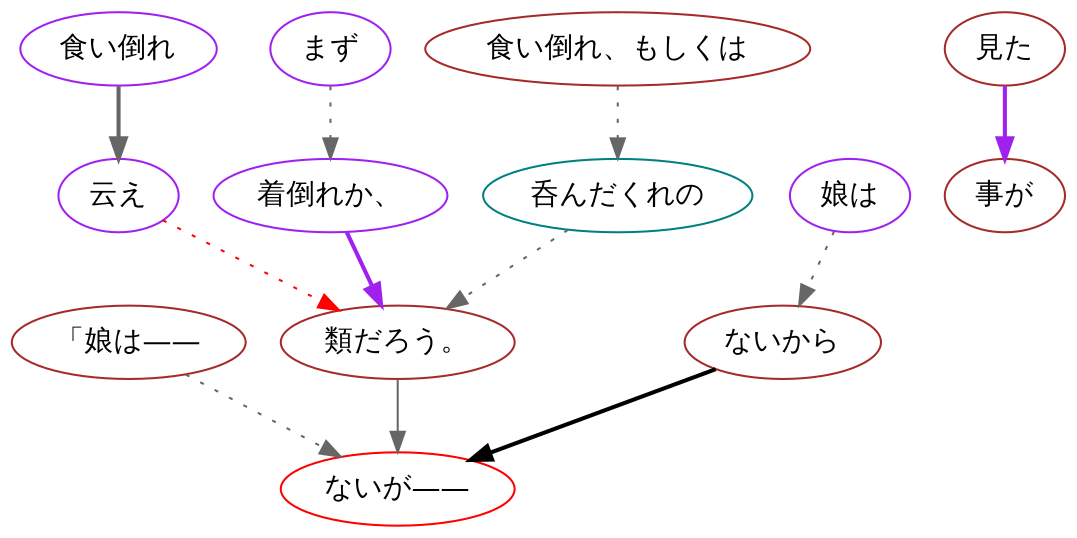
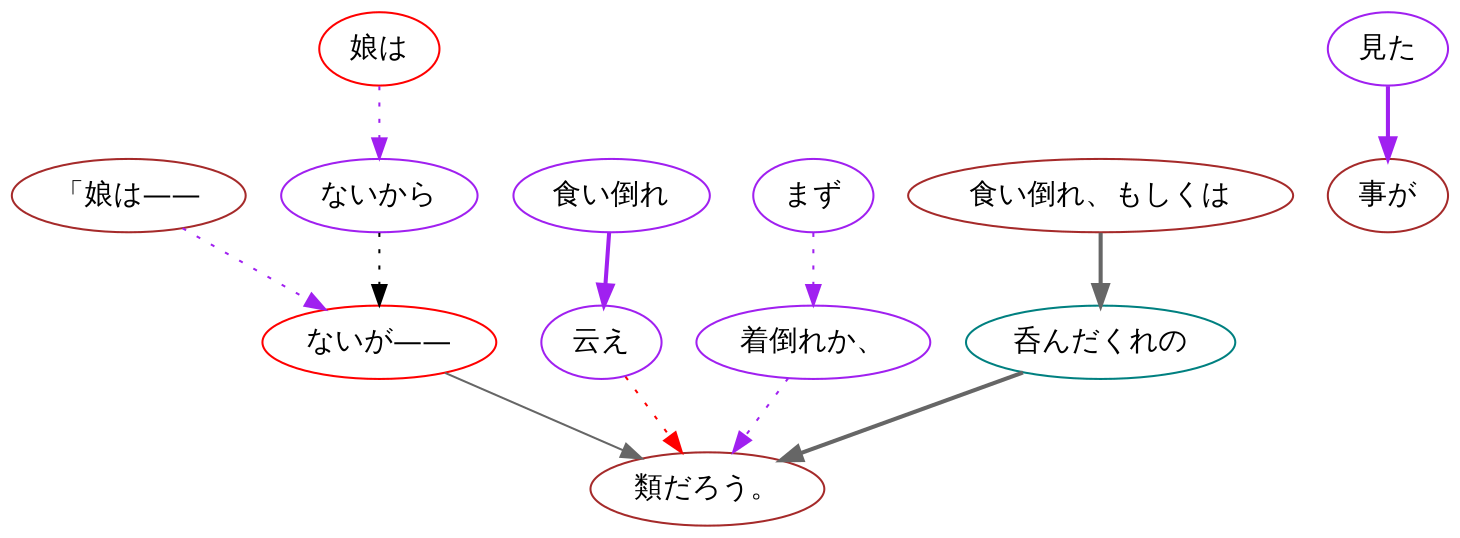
(1005, 49) -> (1388, 49)
(119, 112) -> (607, 259)
(330, 112) -> (813, 259)
(618, 112) -> (1101, 259)
(850, 196) -> (379, 49)
(359, 259) -> (767, 407)
(821, 259) -> (379, 112)
(516, 264) -> (912, 413)
(783, 342) -> (379, 196)
(398, 406) -> (534, 412)
(254, 411) -> (245, 264)
(603, 411) -> (379, 259)
